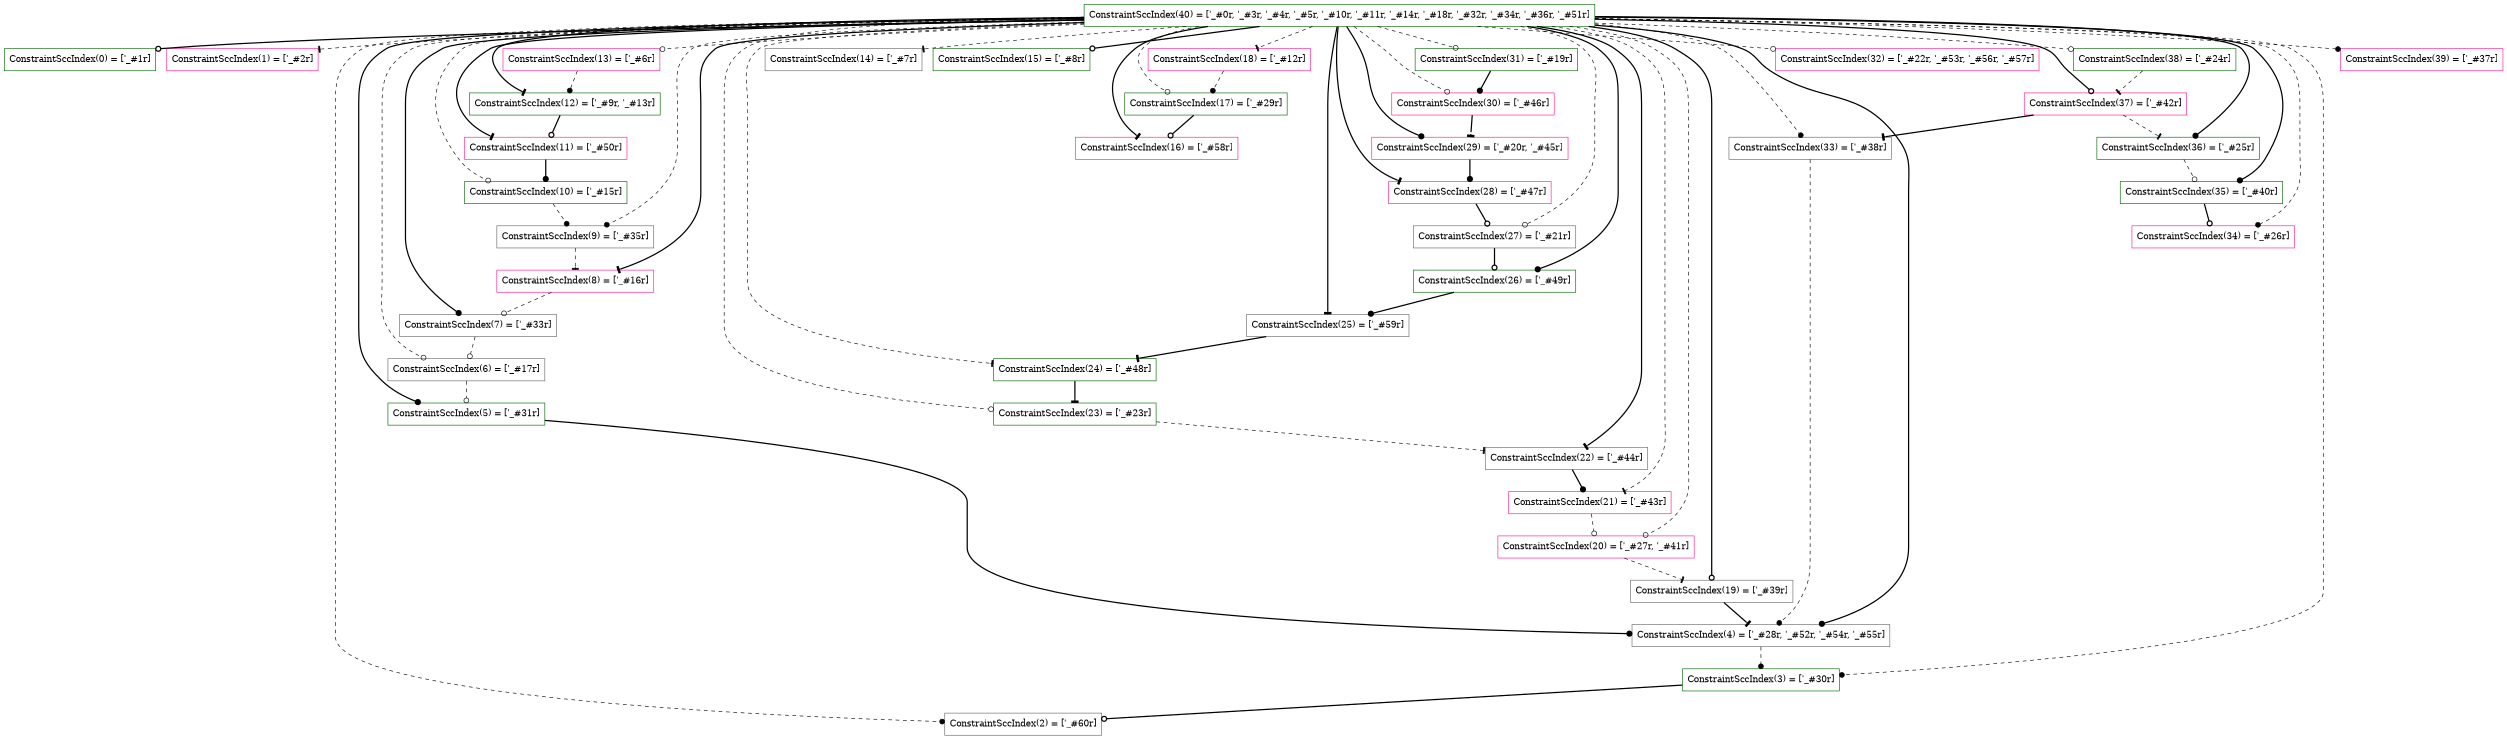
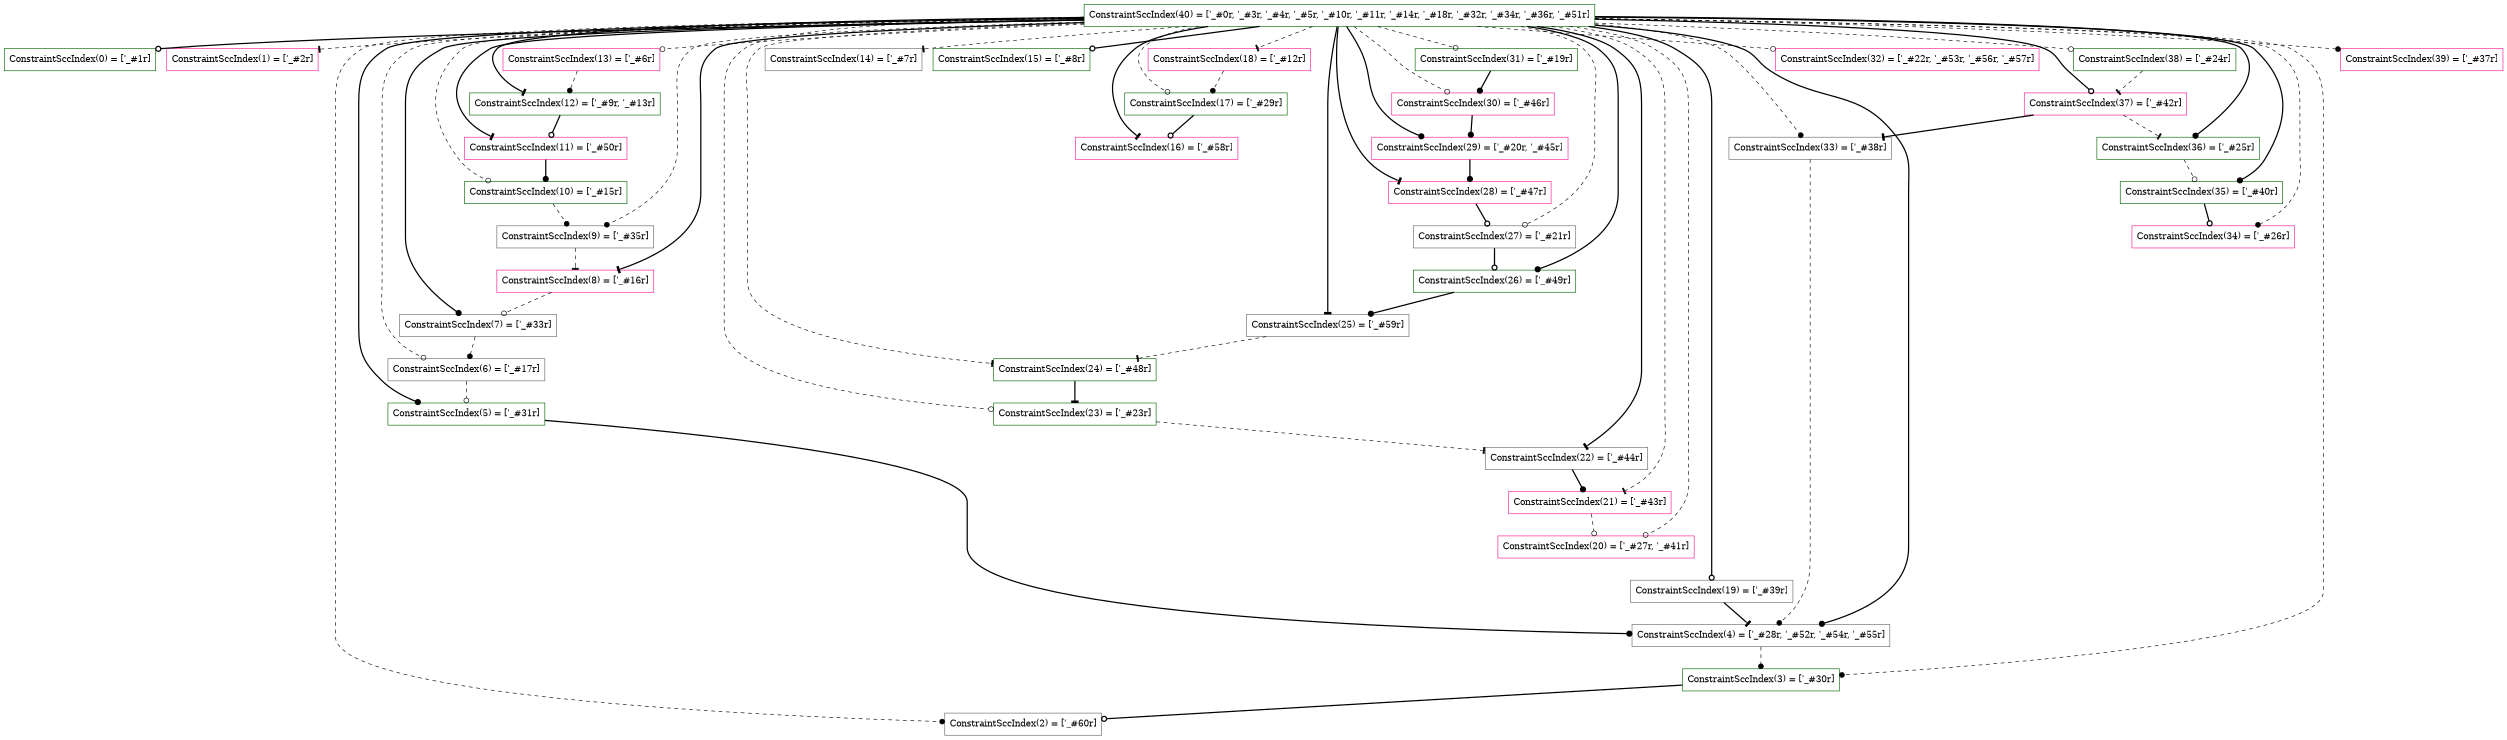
(1472, 124) -> (1472, 124)
(473, 345) -> (473, 345)
(1203, 347) -> (1203, 347)
(1652, 569) -> none
